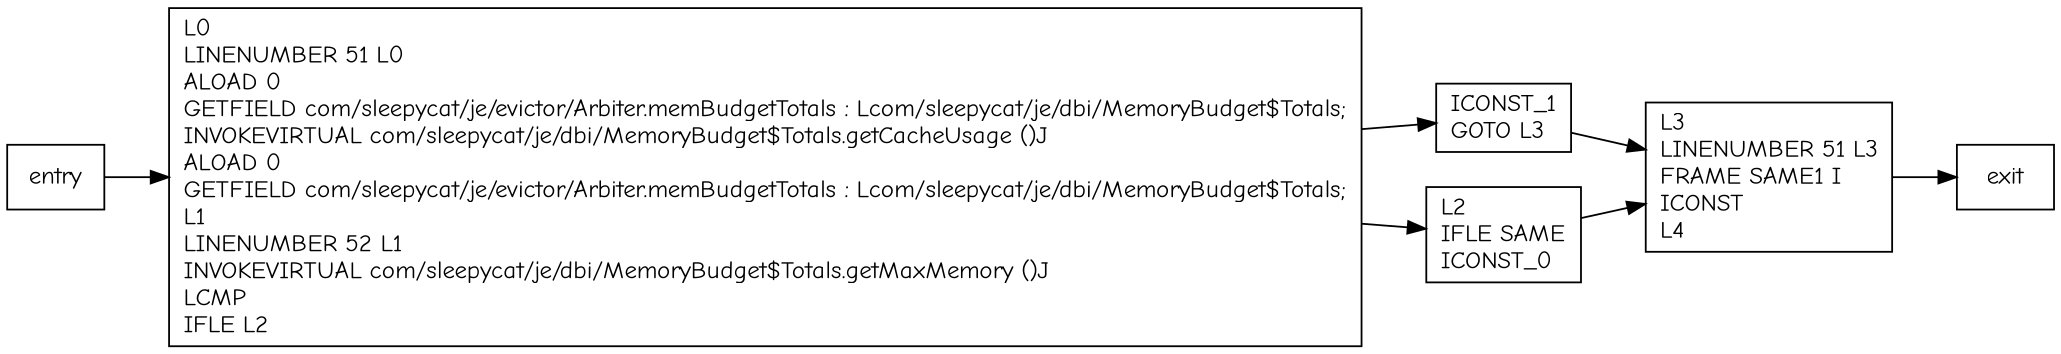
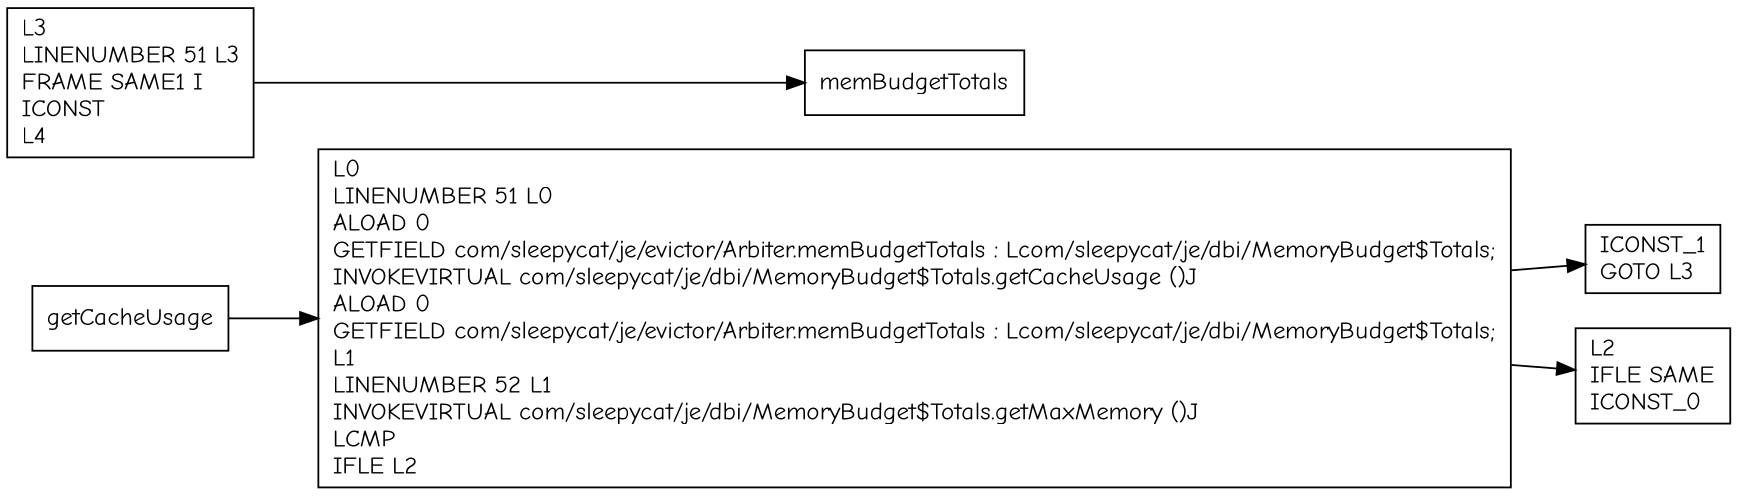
(1600, 139) -> none
(56, 177) -> (130, 318)
(2005, 177) -> (915, 83)
(1604, 213) -> none
